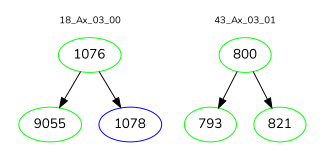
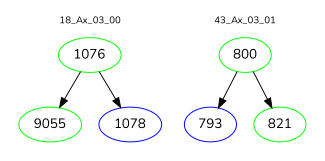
(210, 125) -> (210, 125)
